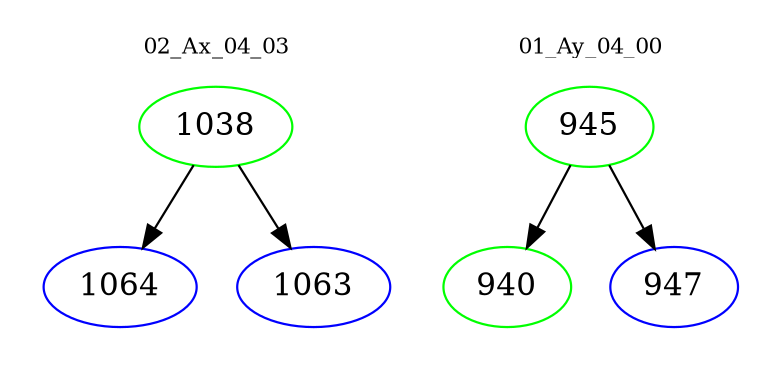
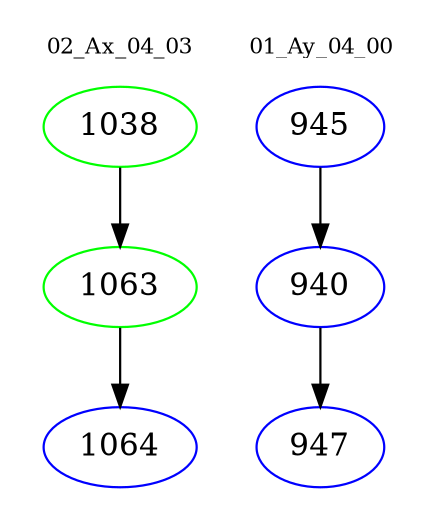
(590, 127) -> (320, 127)
(174, 197) -> (120, 356)
(626, 197) -> (320, 356)
(314, 287) -> (120, 287)
(507, 287) -> (320, 287)
